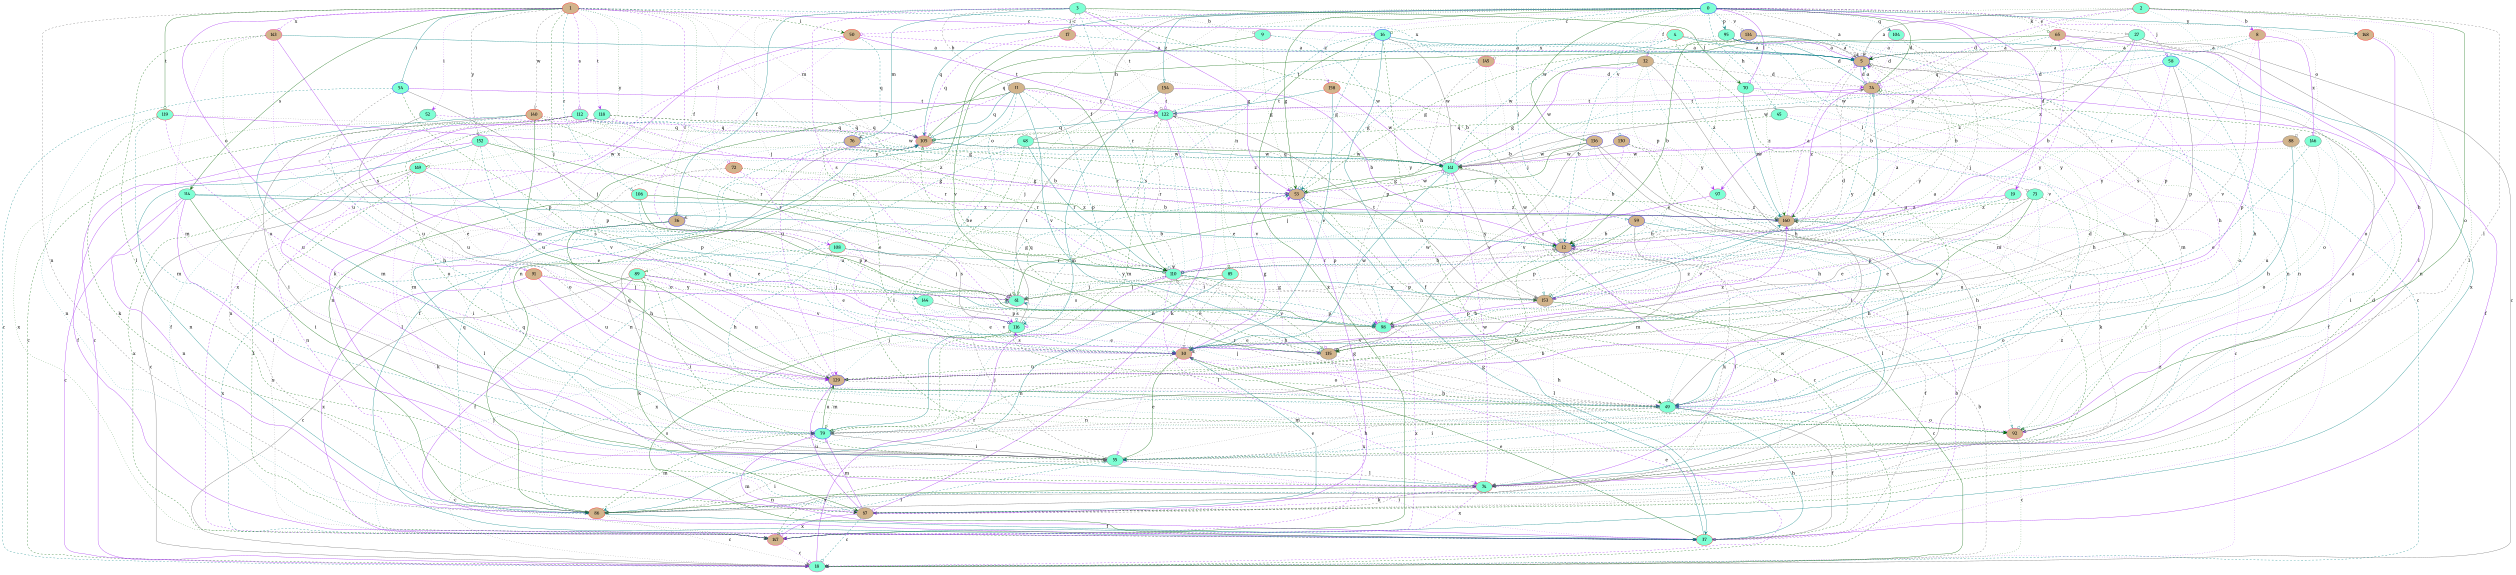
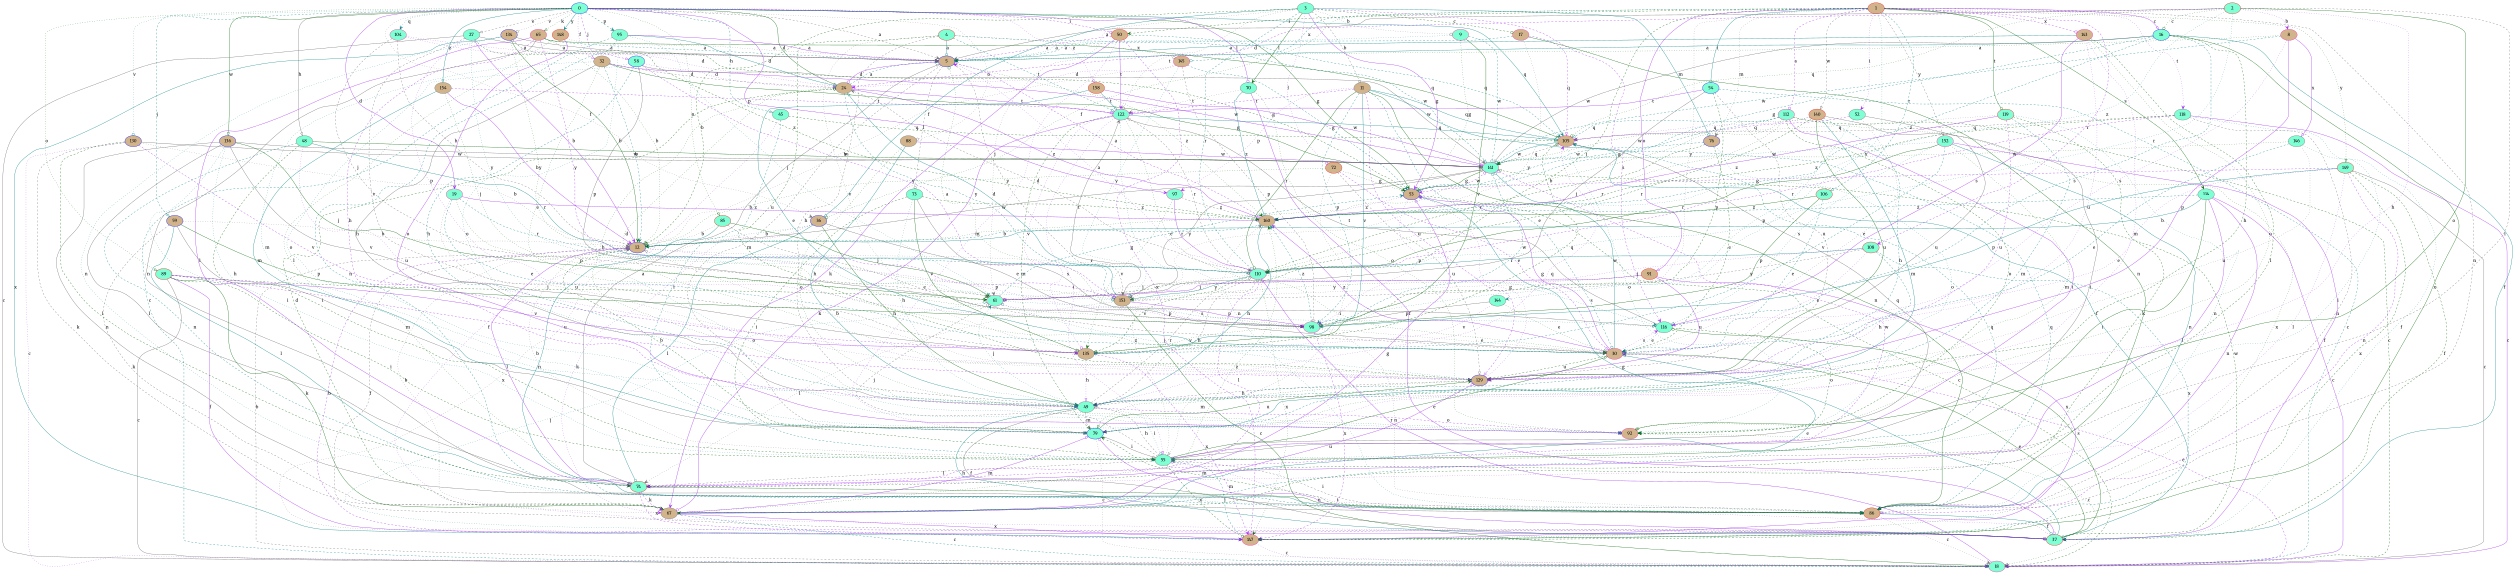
(985, 210) -> (1738, 210)
(1376, 263) -> (689, 237)
